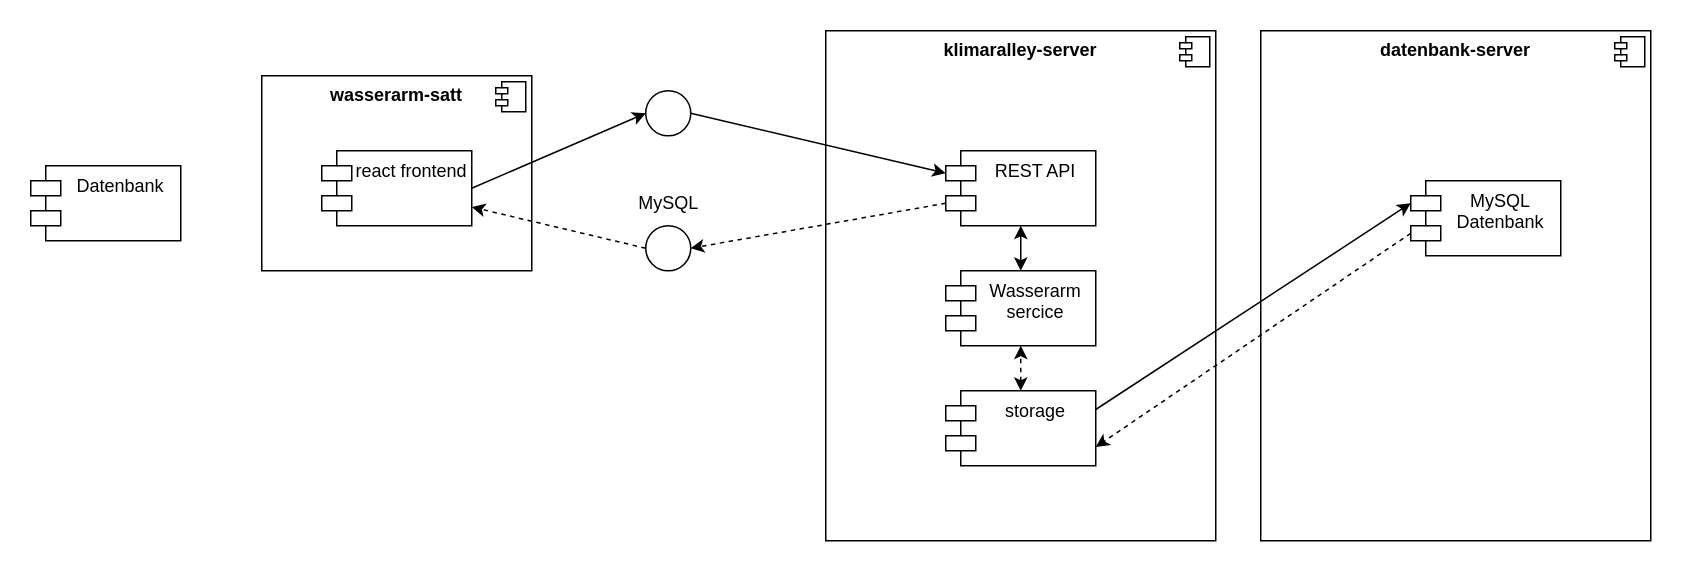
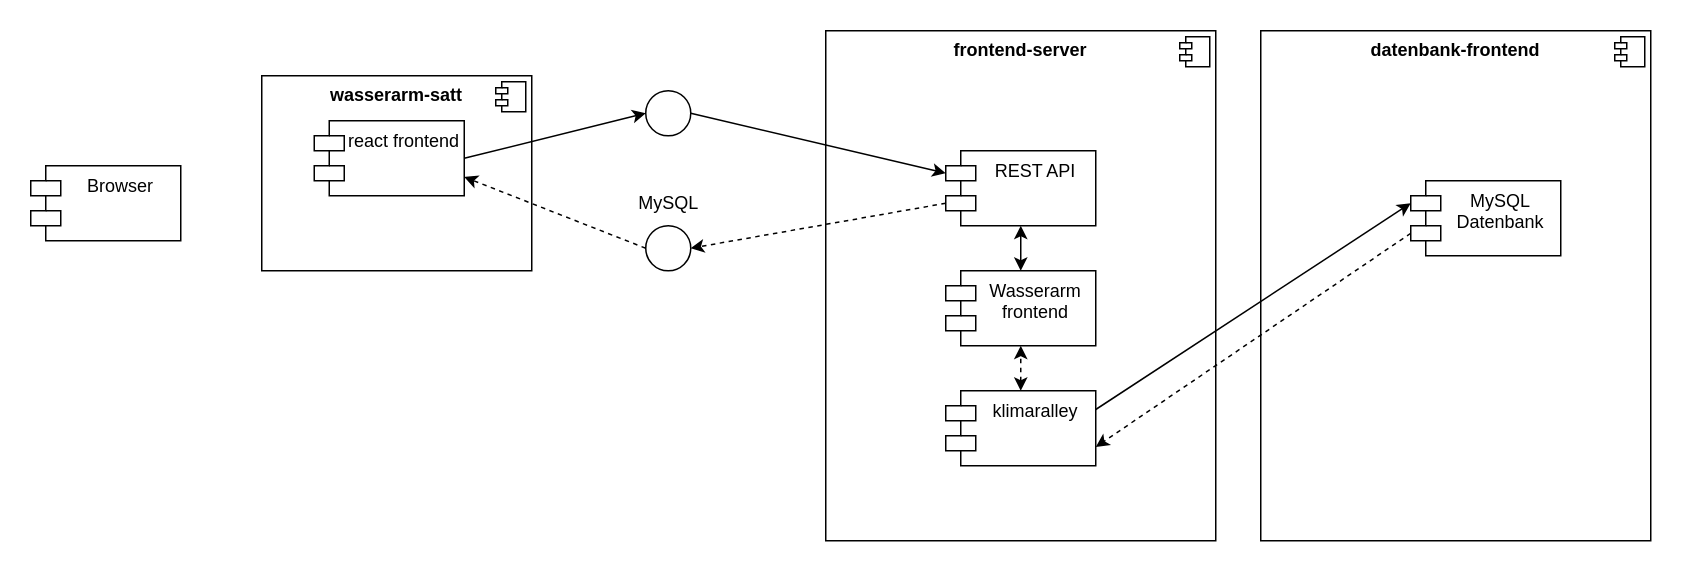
(907, 31) -> (901, 31)
(1341, 31) -> (1351, 31)
(121, 187) -> (121, 187)
(397, 188) -> (389, 158)
(1036, 303) -> (1036, 303)
(1036, 412) -> (1036, 412)
